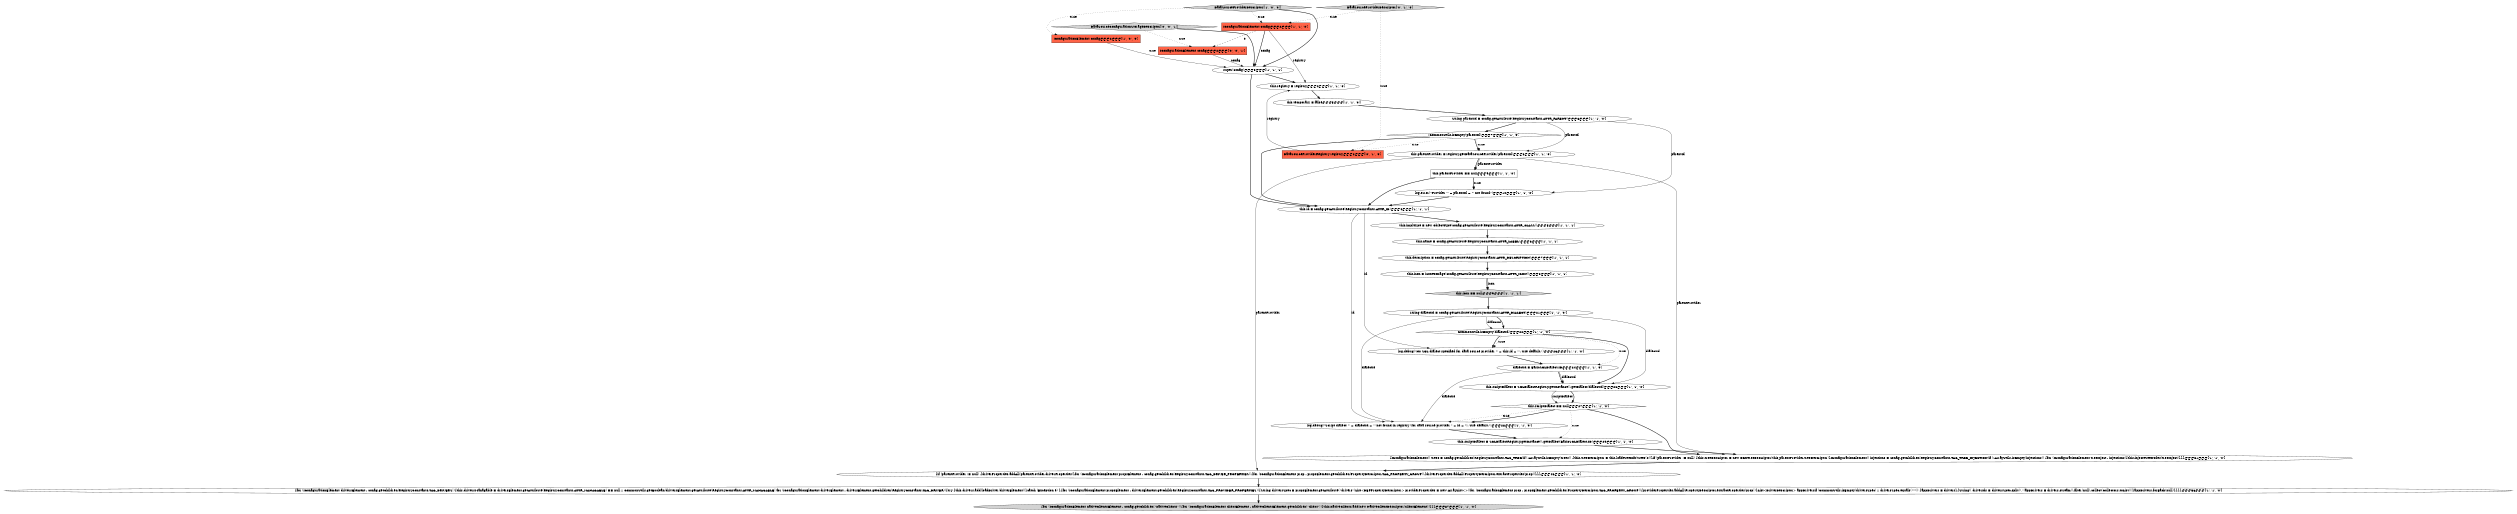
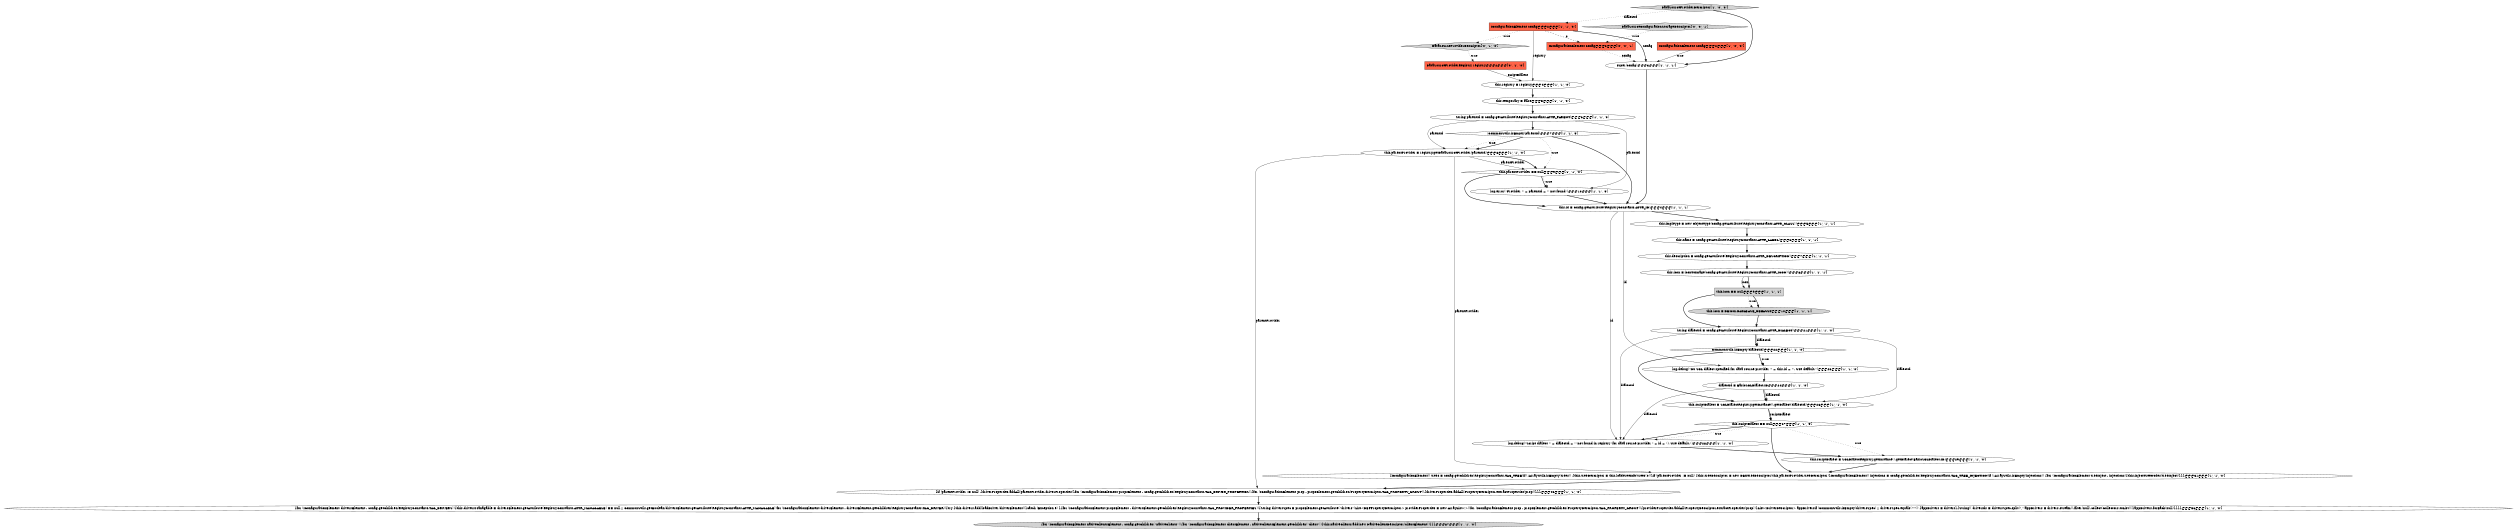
(1112, 11) -> none
(1261, 17) -> (1631, 17)
(1327, 17) -> (1499, 37)
(1227, 32) -> none
(1227, 60) -> (1618, 56)
(1279, 78) -> none
(1273, 119) -> (1518, 75)
(1408, 144) -> (1551, 150)
(1474, 174) -> (1541, 172)
(1488, 294) -> (1749, 292)
none -> (1759, 311)
(1592, 341) -> none
